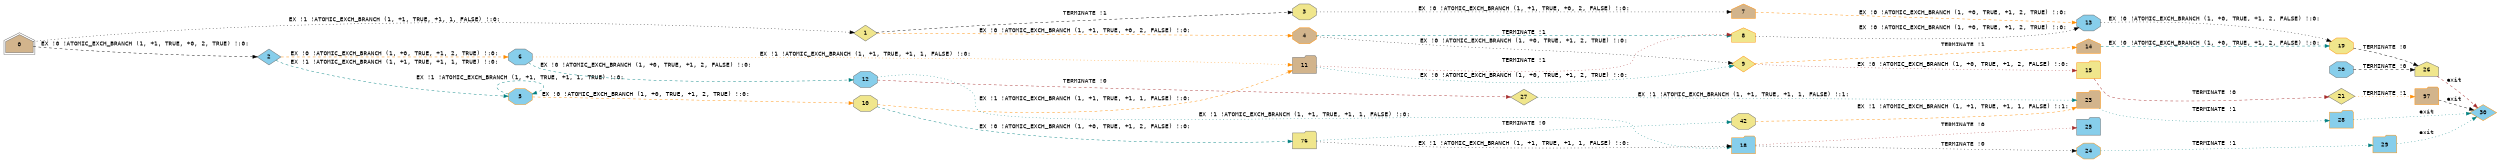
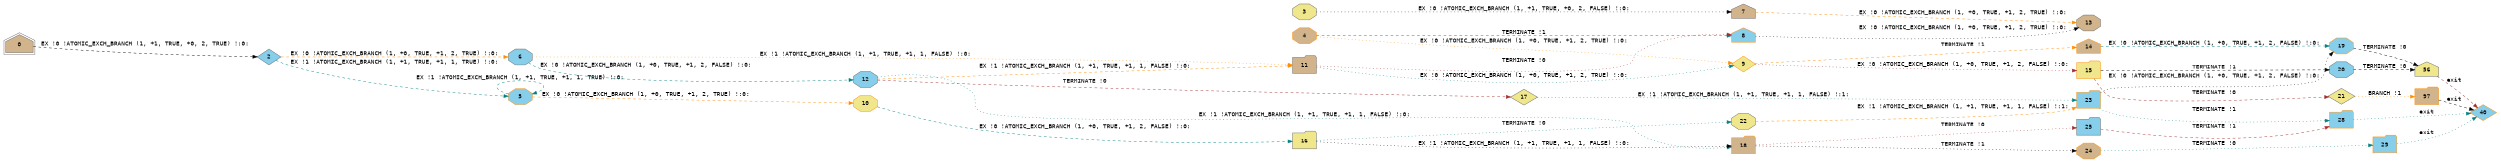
(1743, 12) -> (1743, 12)
(2089, 23) -> (2089, 23)
(2214, 24) -> (2224, 87)
(865, 33) -> none
(1743, 36) -> (1743, 36)
(2341, 46) -> (2341, 46)
(1522, 50) -> (1522, 50)
(1524, 60) -> (1524, 60)
none -> (2213, 70)
(2427, 70) -> (2427, 70)
(2385, 93) -> (2385, 93)
(1524, 97) -> (1524, 97)
(2089, 100) -> (2089, 100)
(865, 103) -> (865, 103)
(1085, 111) -> (1083, 73)
(2483, 113) -> (2483, 113)
(1743, 121) -> (1743, 121)
none -> (2213, 138)
(1304, 141) -> (1304, 141)
(2214, 143) -> (2214, 143)
(1963, 144) -> (1963, 144)
(1743, 146) -> (1743, 146)
(2089, 151) -> (2089, 151)
